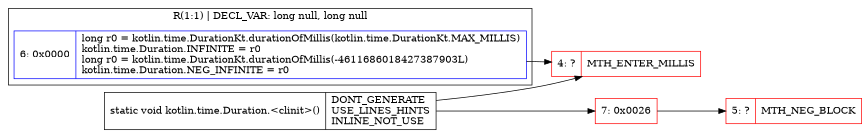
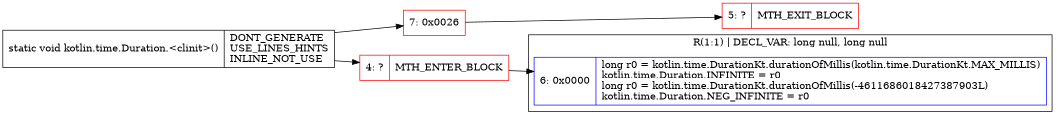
(536, 62) -> (518, 71)
(641, 64) -> (449, 67)
(809, 111) -> (805, 15)
